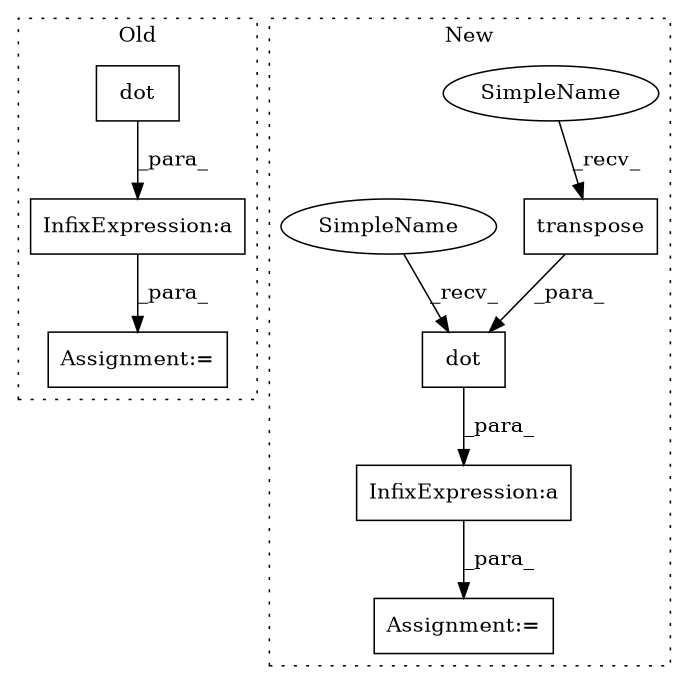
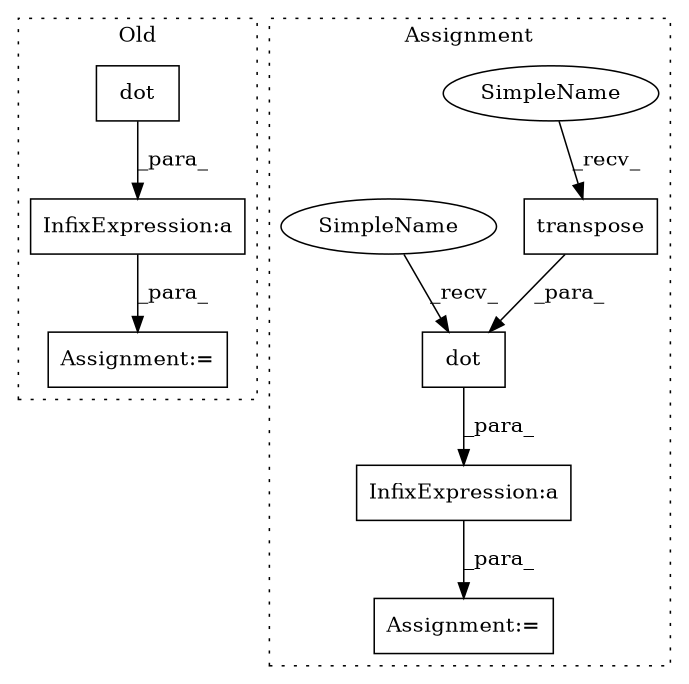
(470, 36) -> (470, 36)
